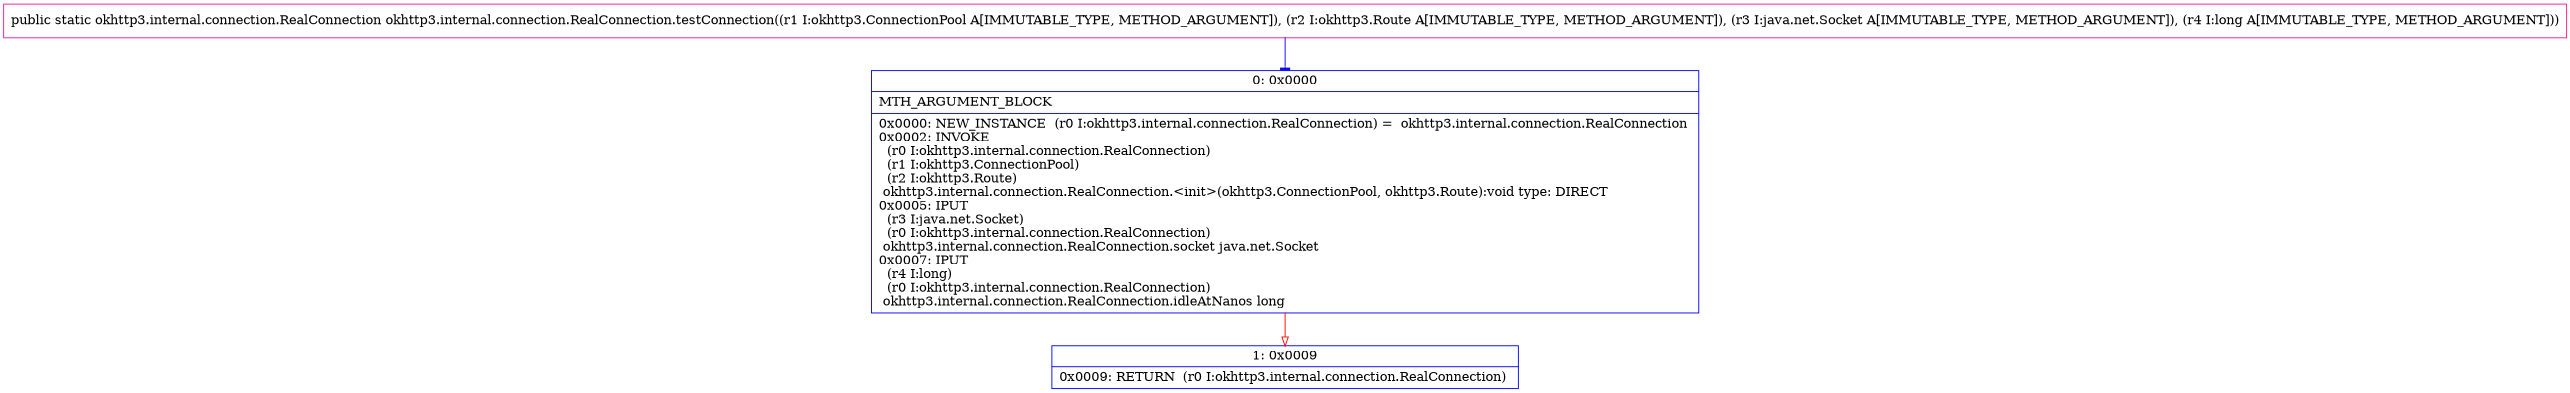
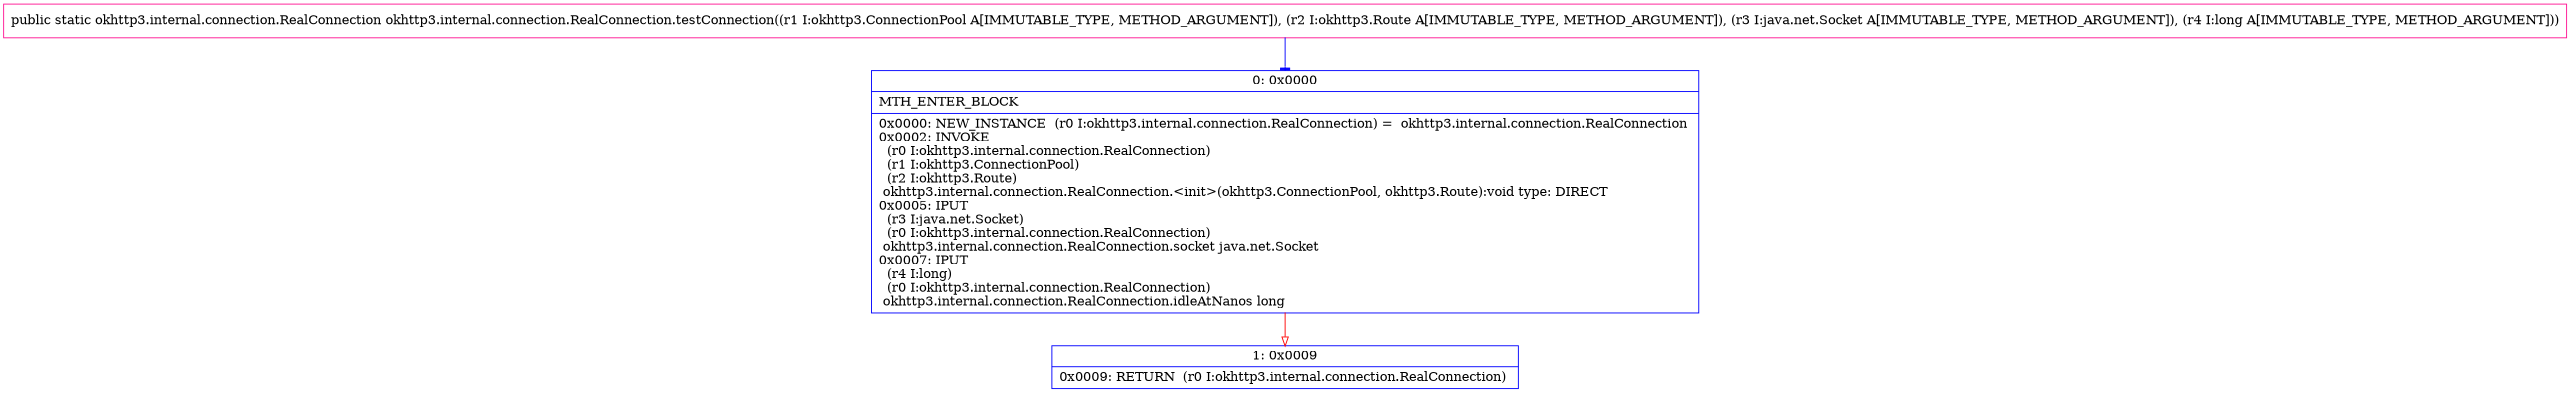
(965, 102) -> (949, 102)
